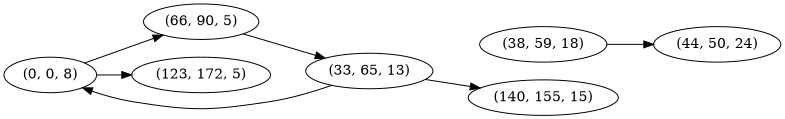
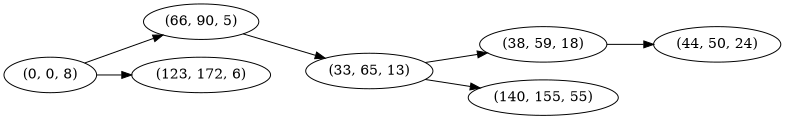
(201, 75) -> (201, 75)
(543, 98) -> (543, 98)
(212, 108) -> (451, 58)
